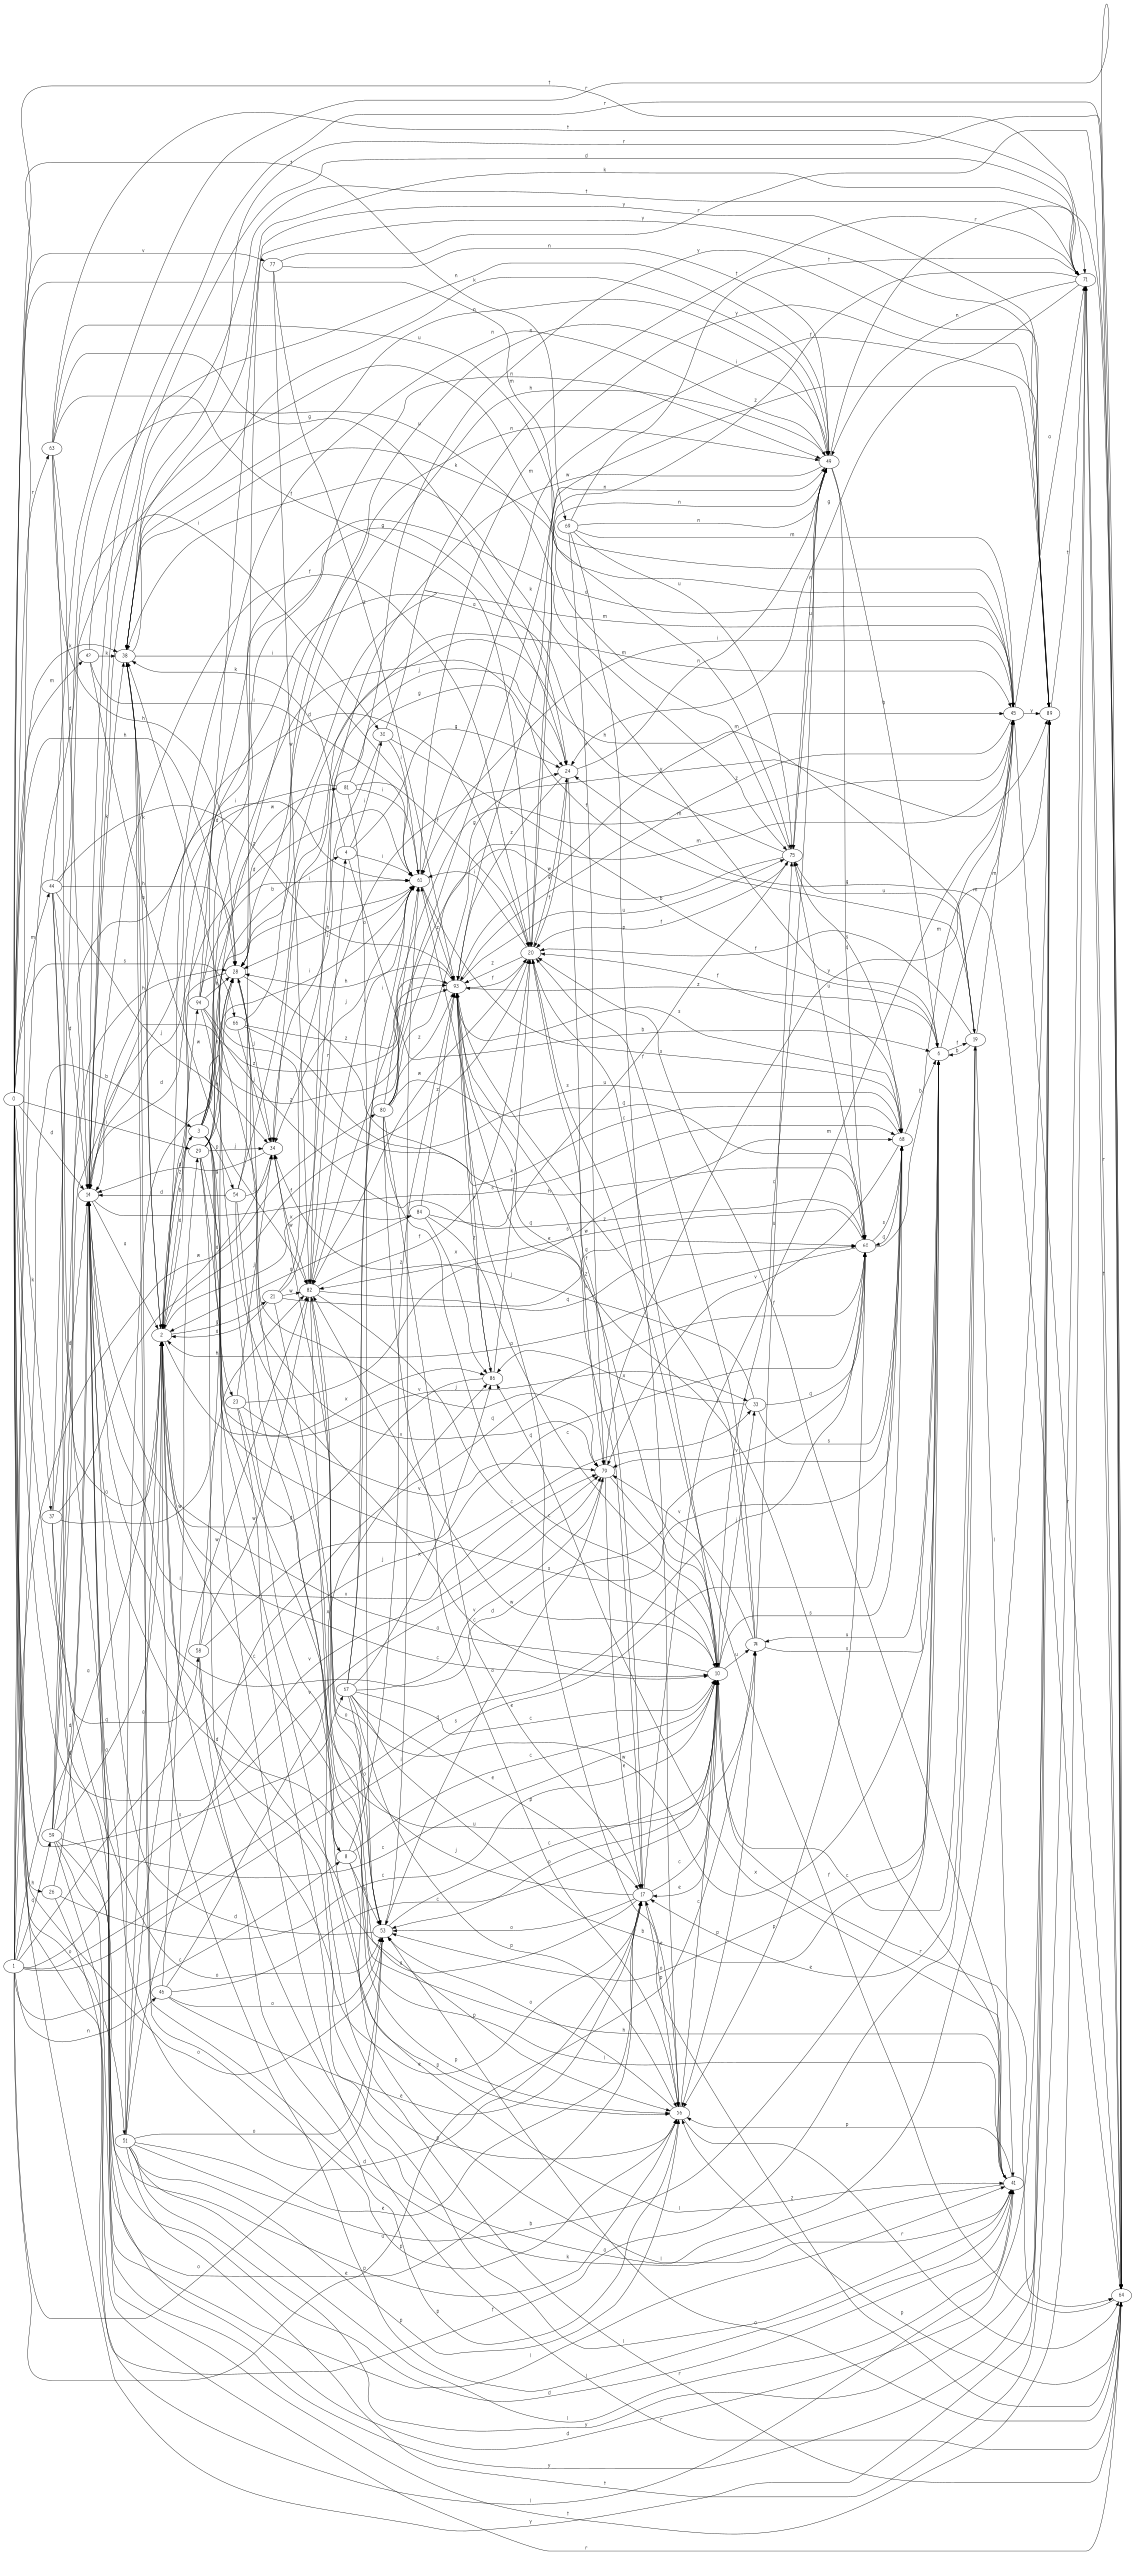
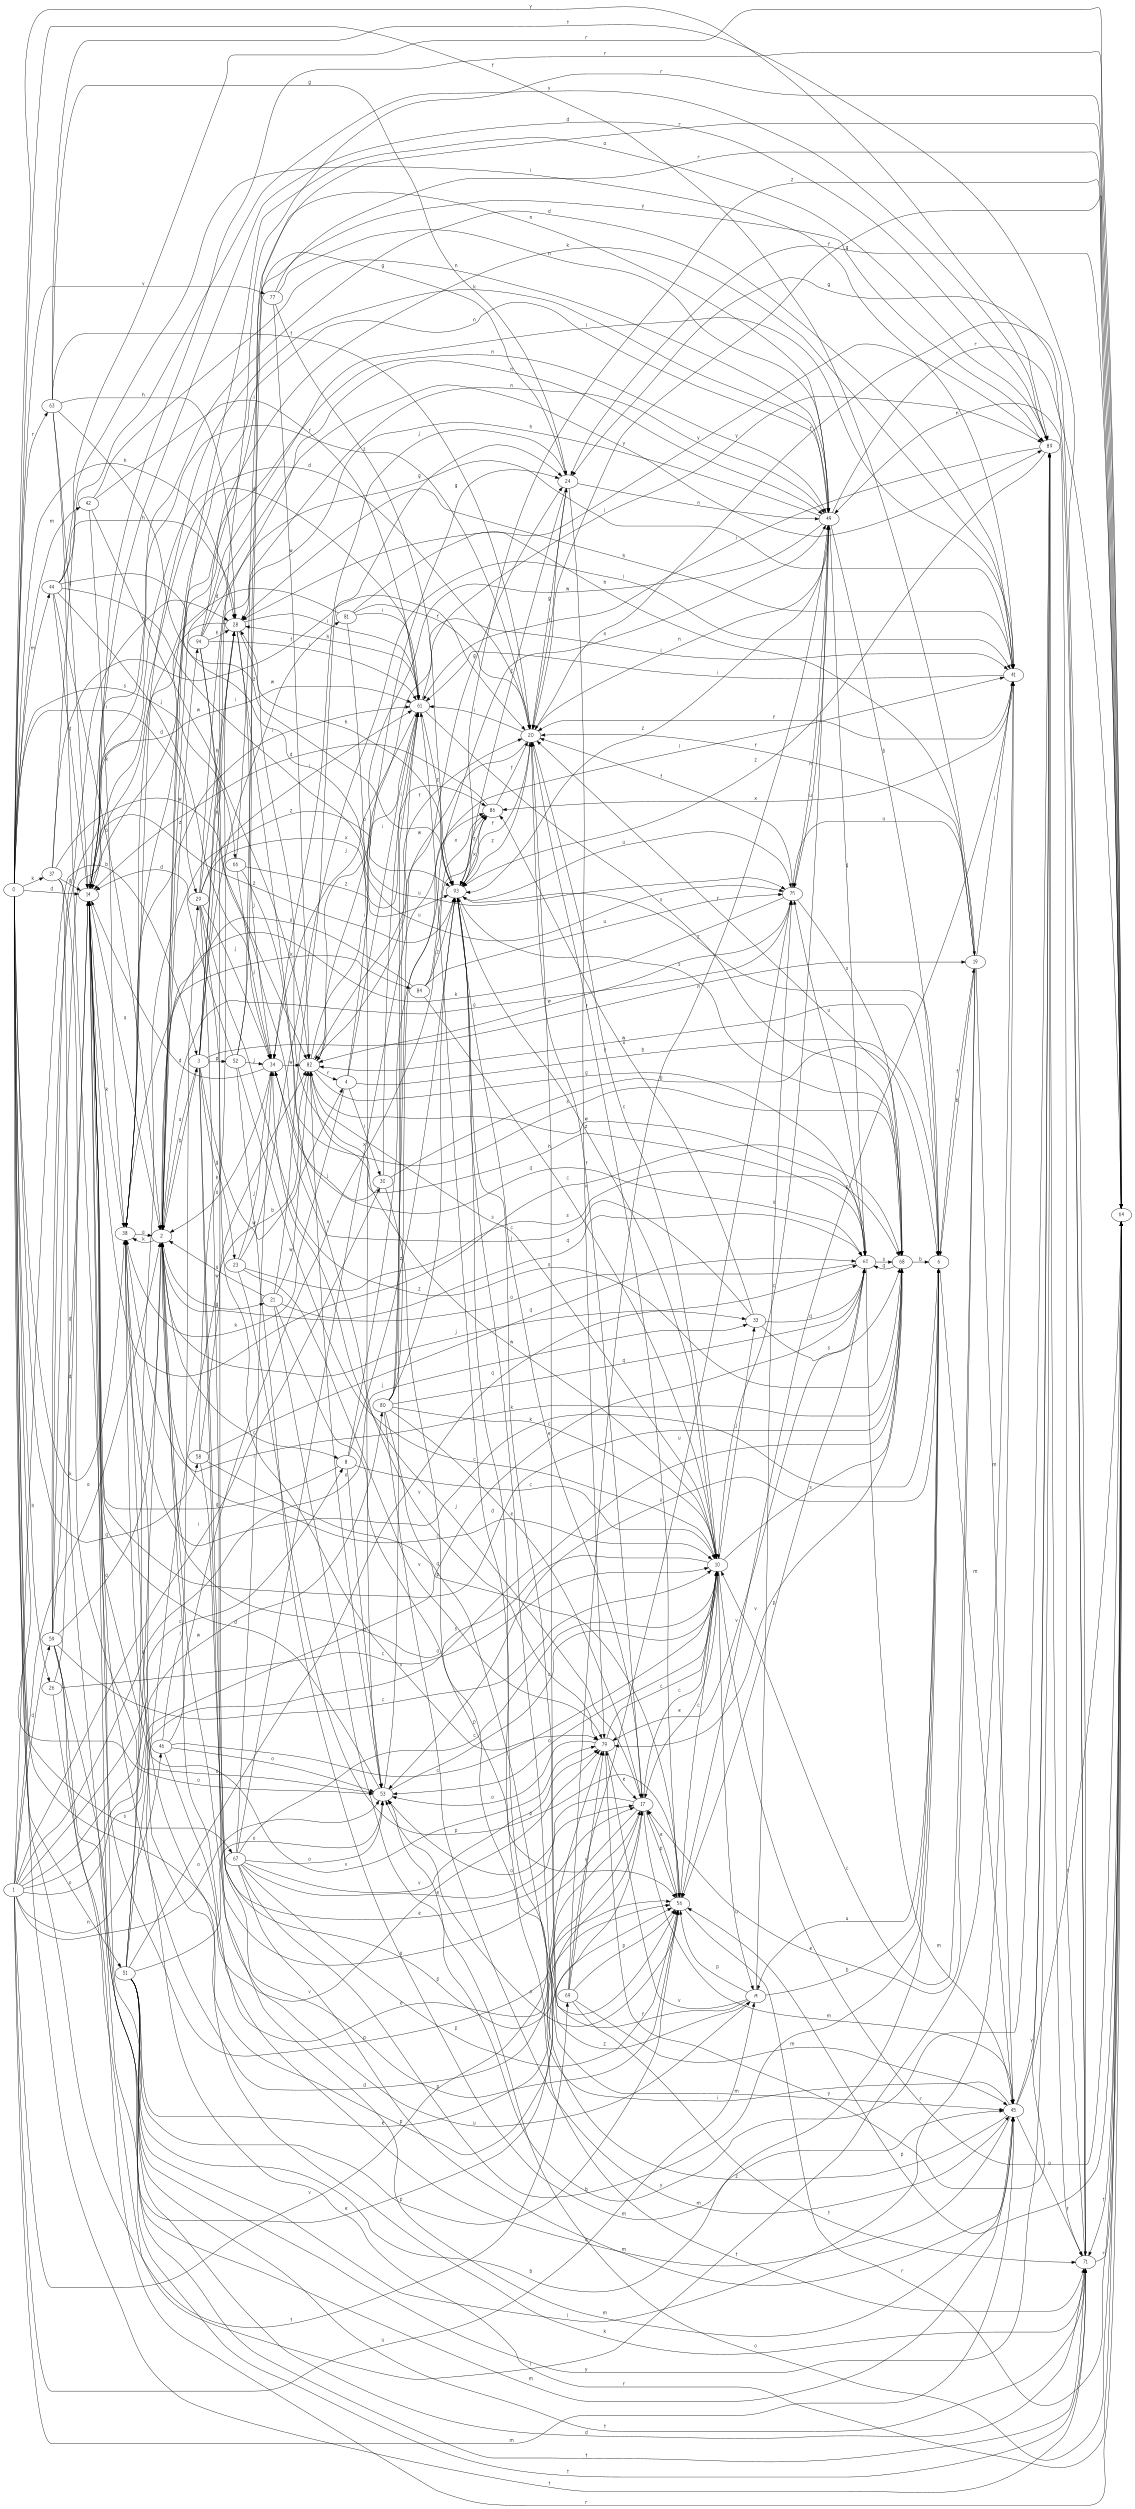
none -> (666, 723)
(236, 1195) -> (236, 1061)
(361, 1284) -> (256, 1464)
none -> (643, 1317)
(847, 1649) -> (847, 1970)
